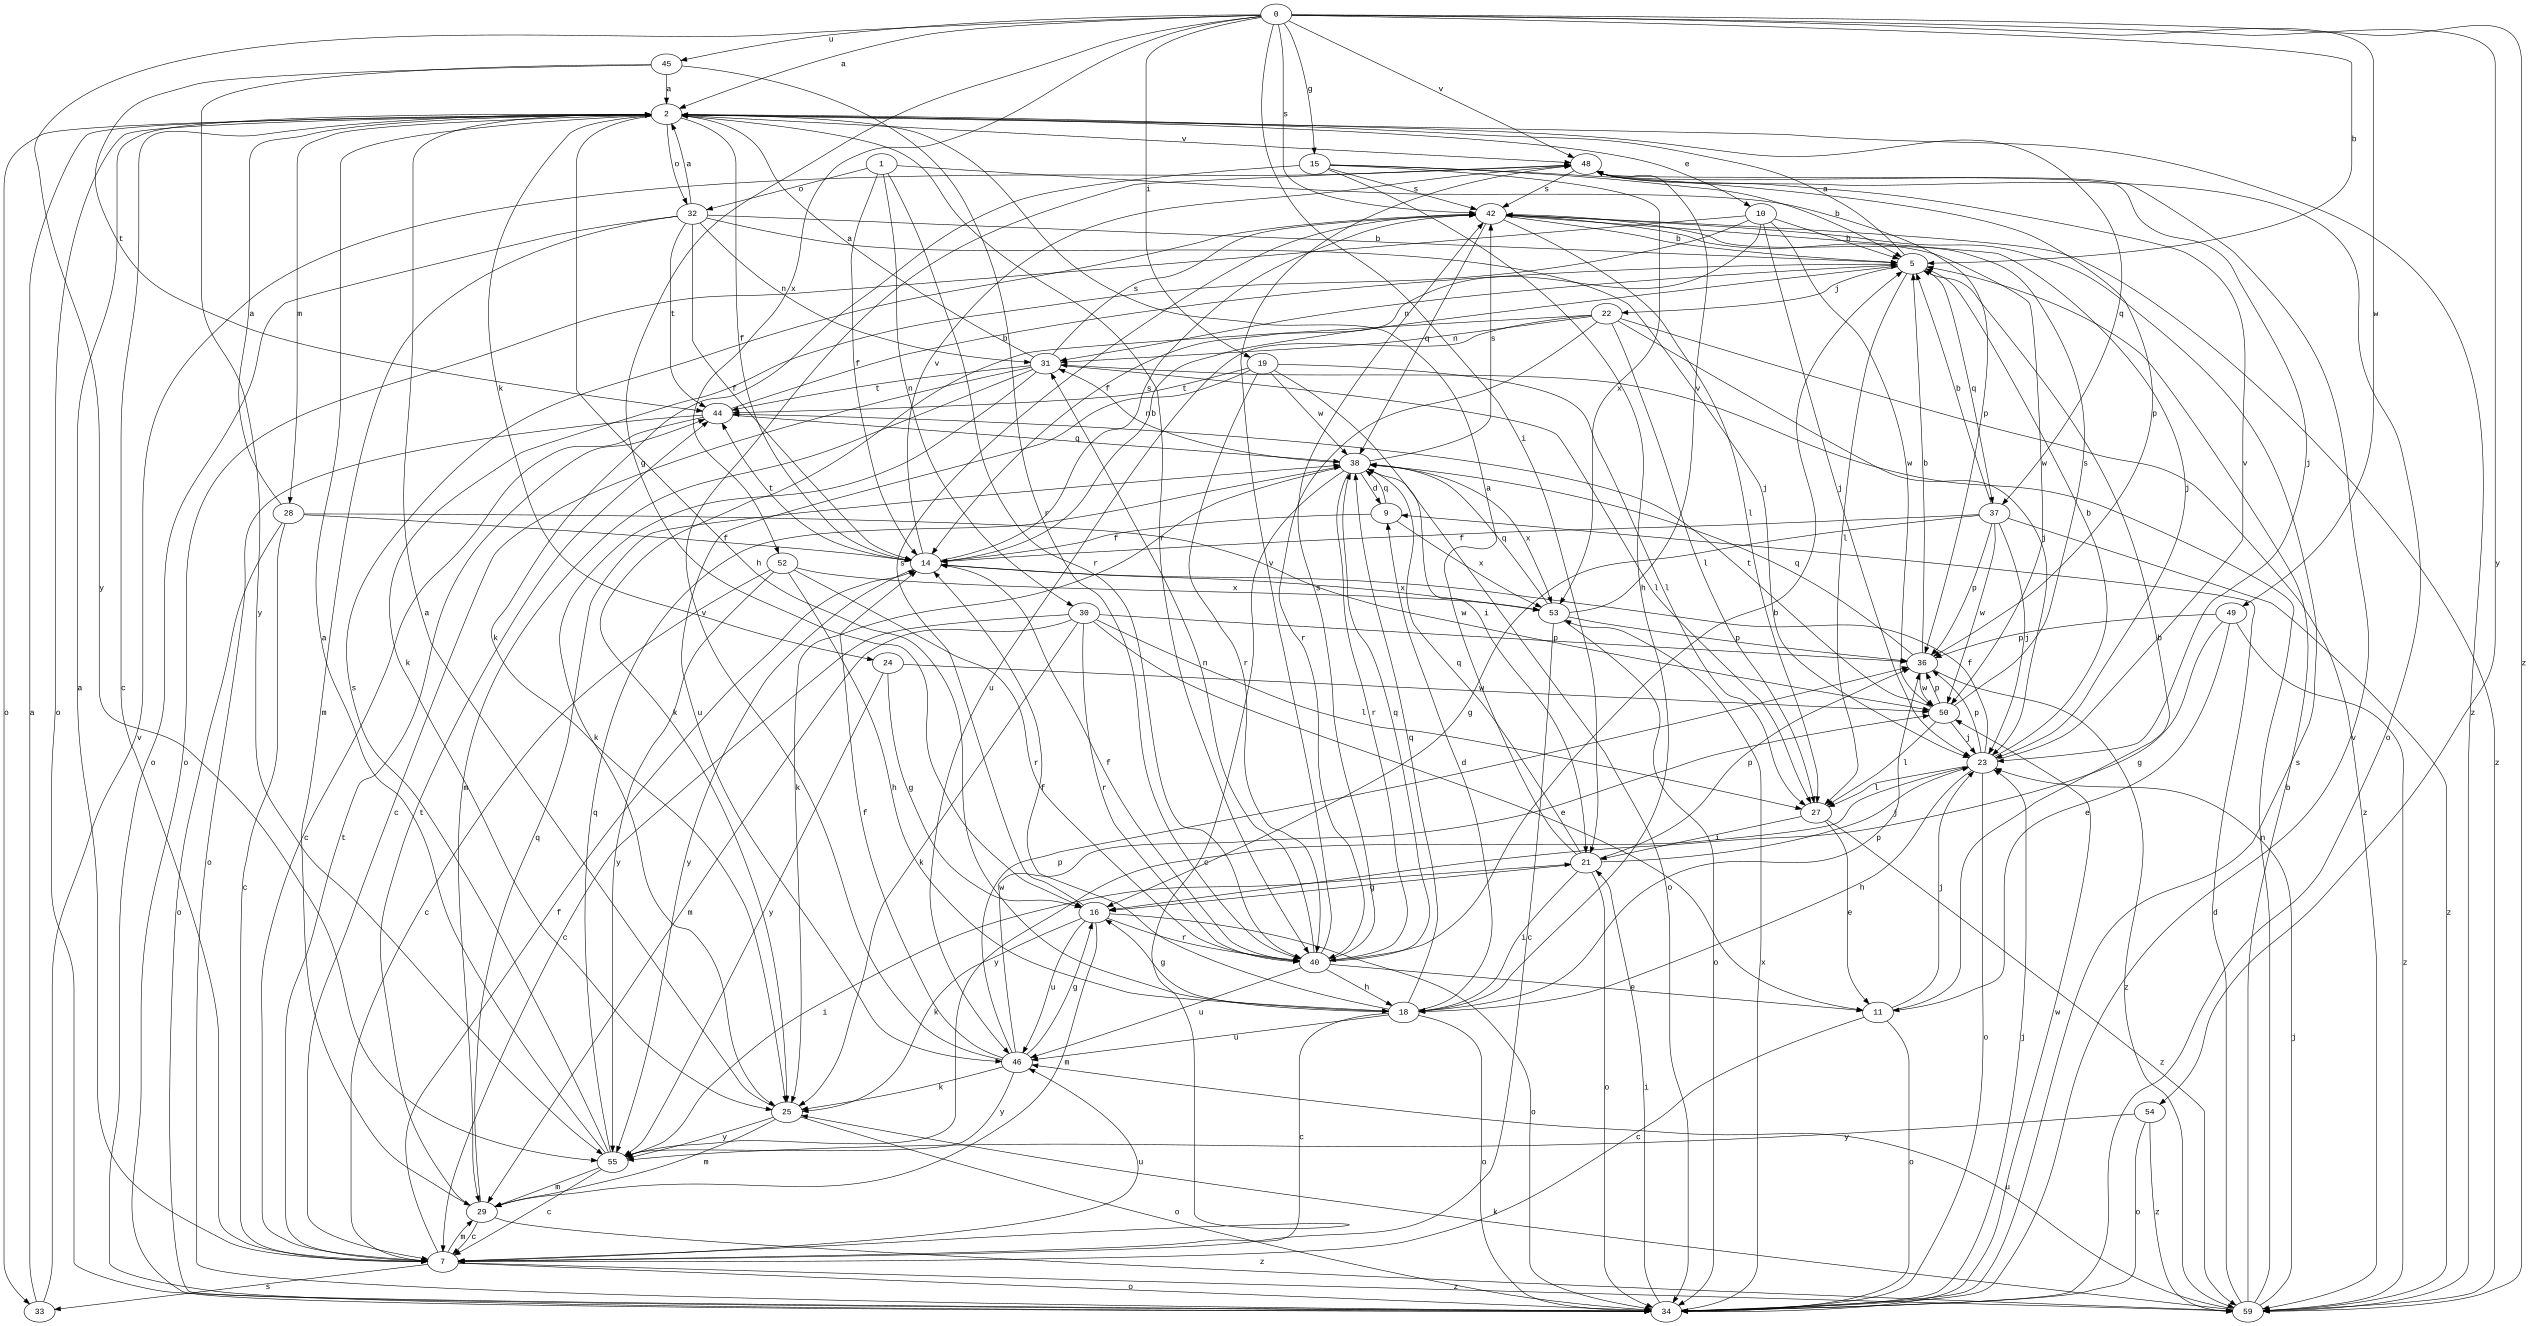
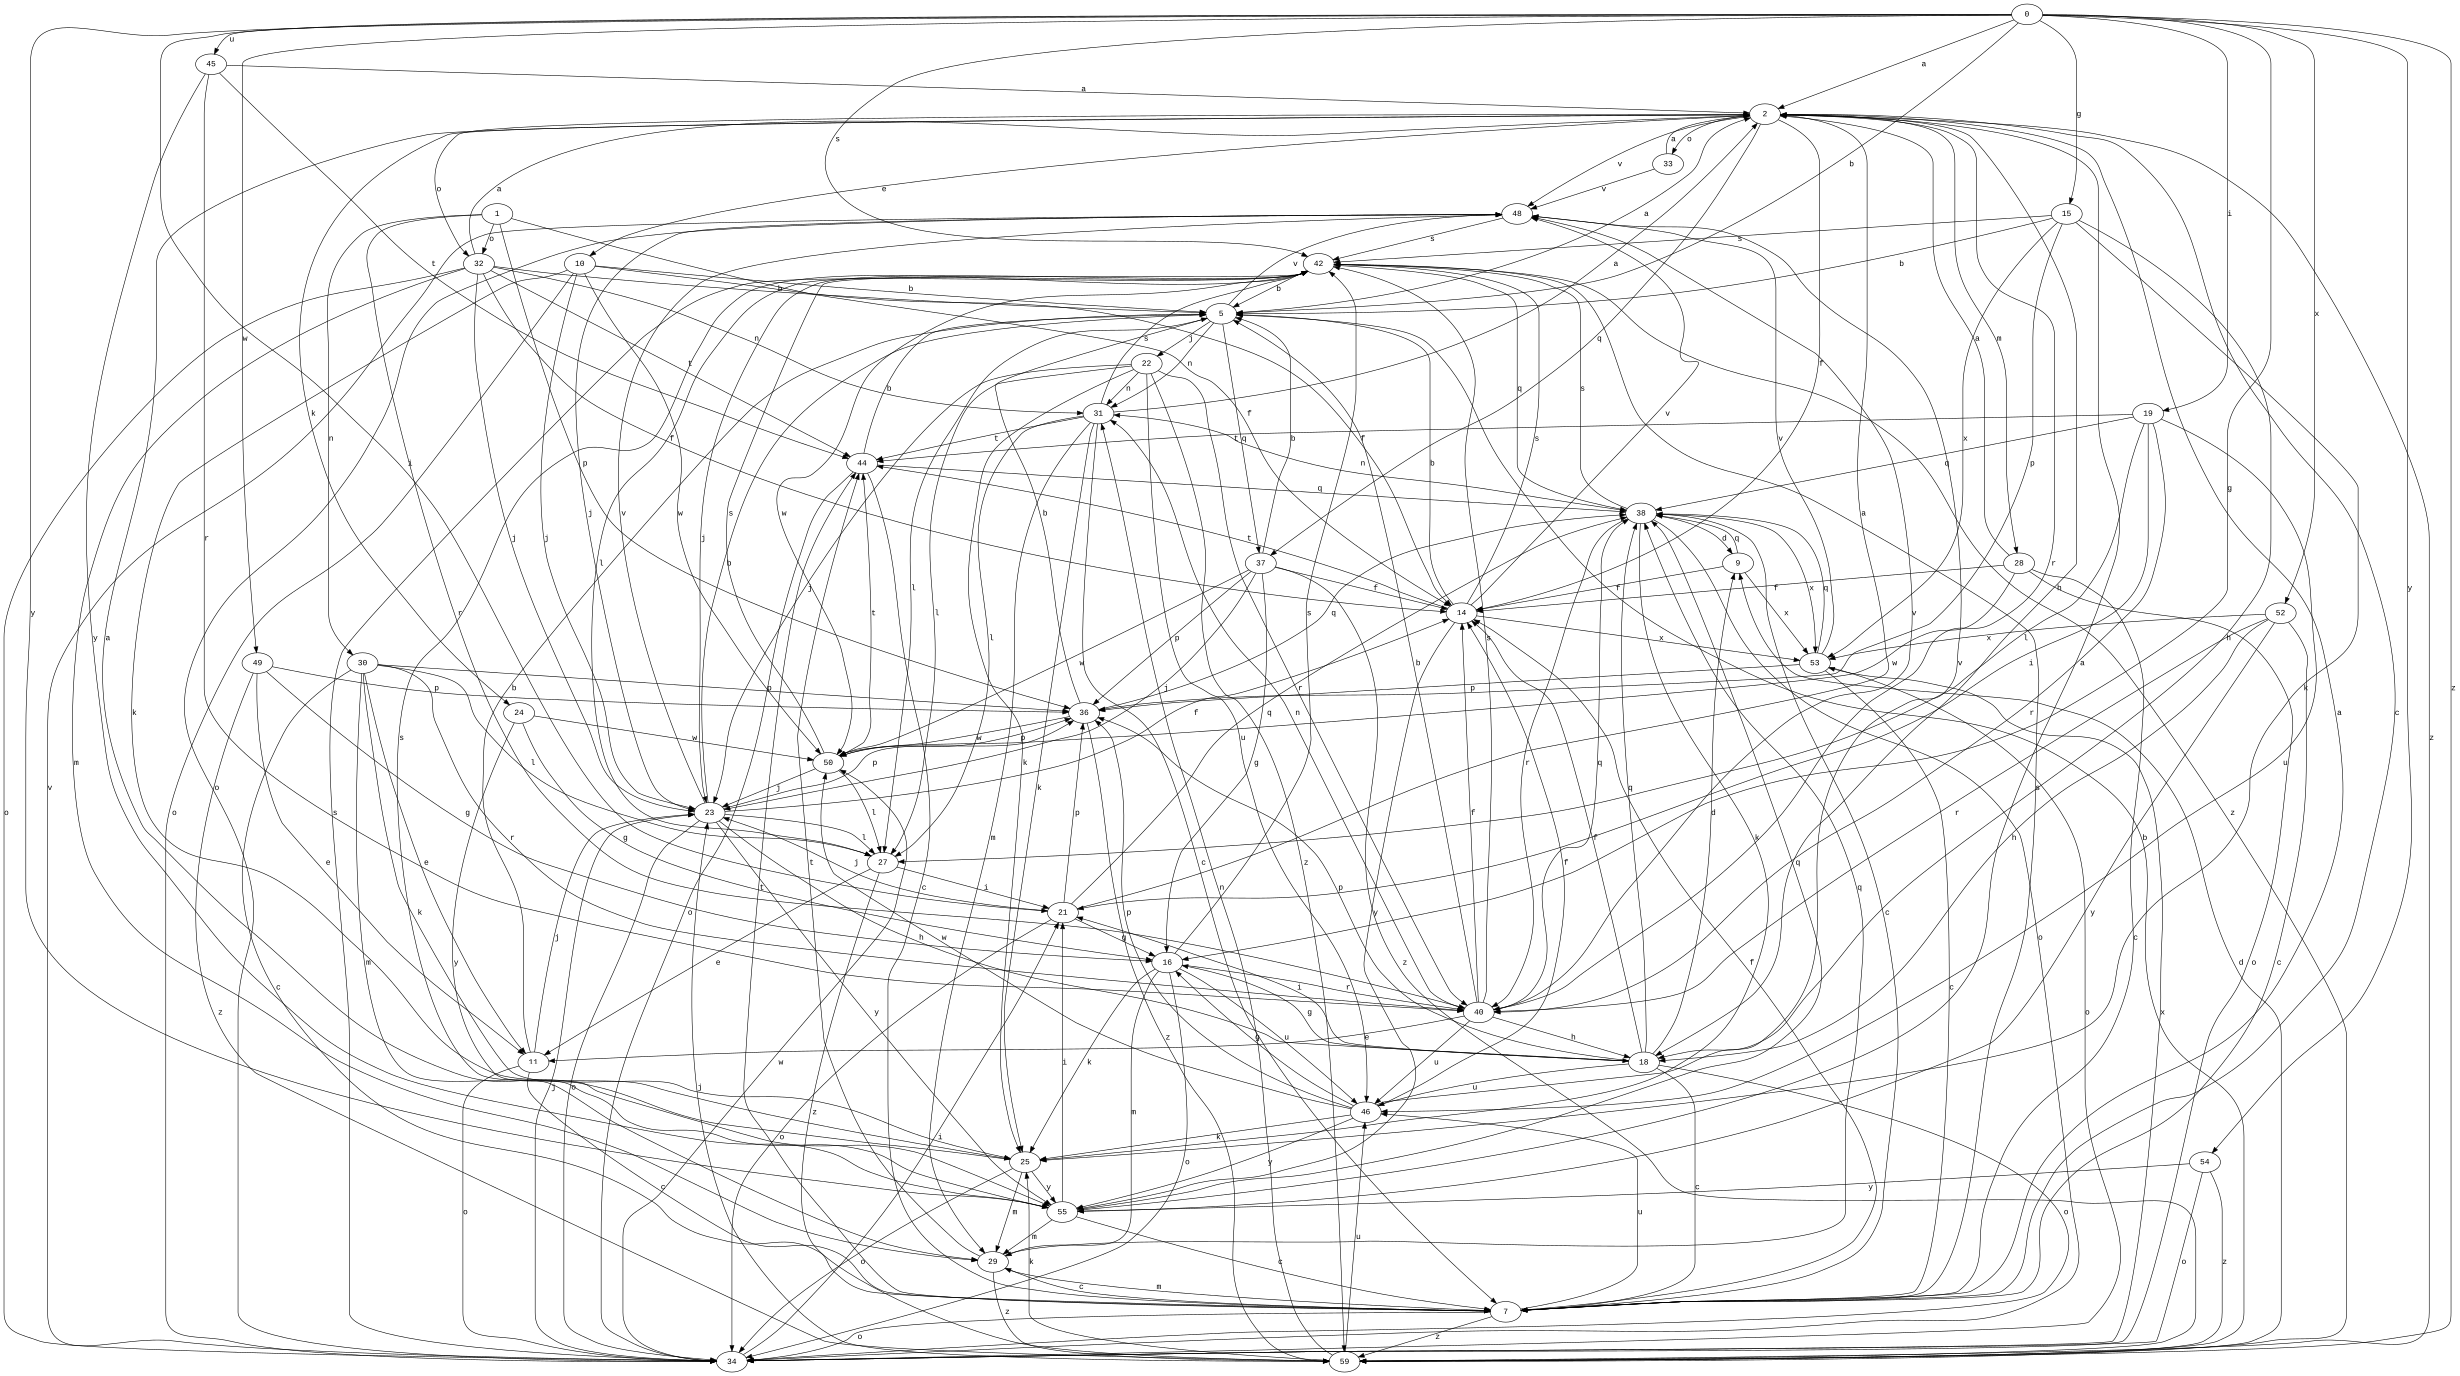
(1429, 88) -> (1352, 233)
(1321, 414) -> (1947, 463)
(1509, 954) -> (1290, 988)
(74, 1214) -> none
(244, 1287) -> (2036, 757)
